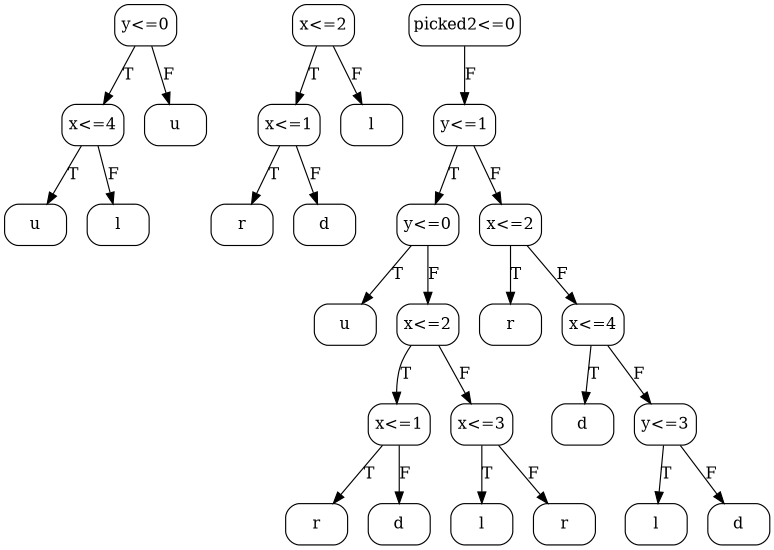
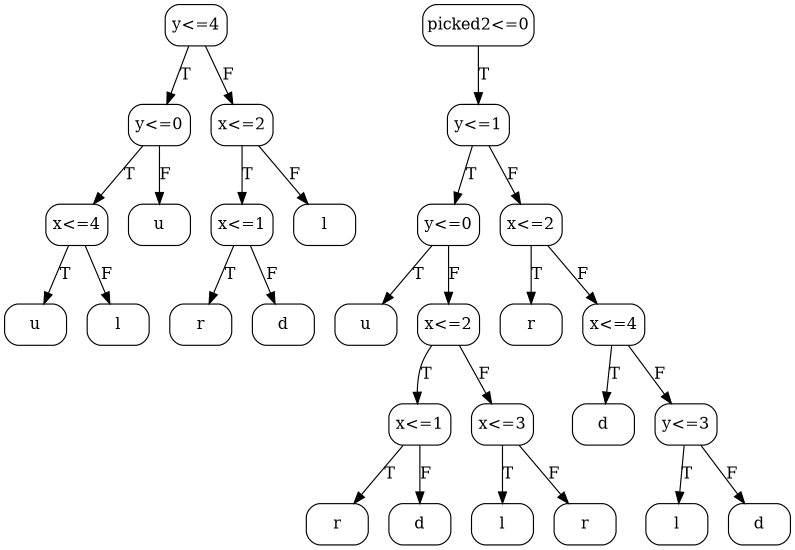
none -> (196, 25)
(470, 75) -> (484, 75)
